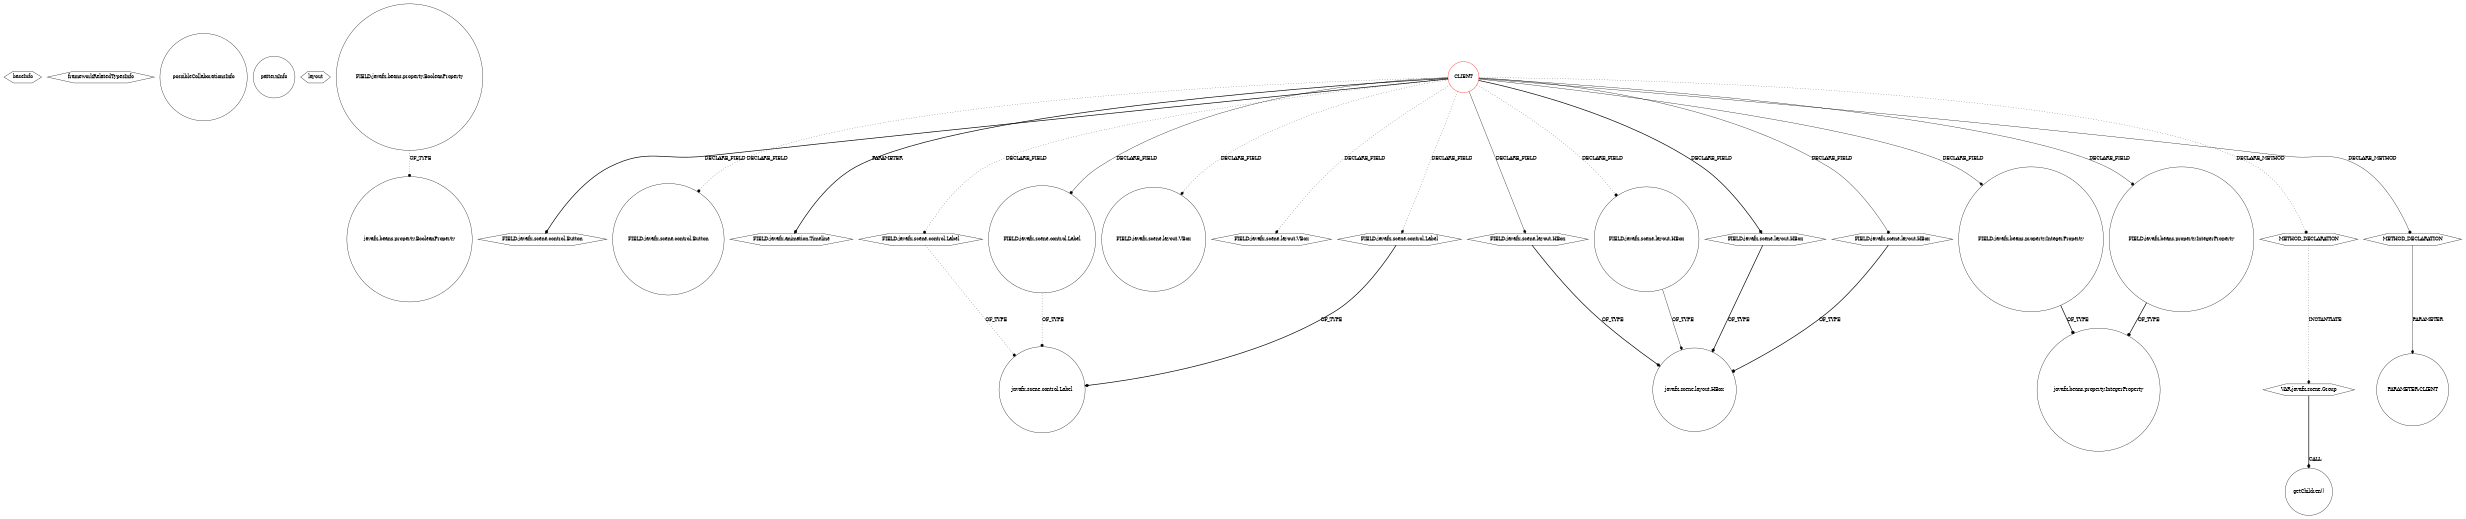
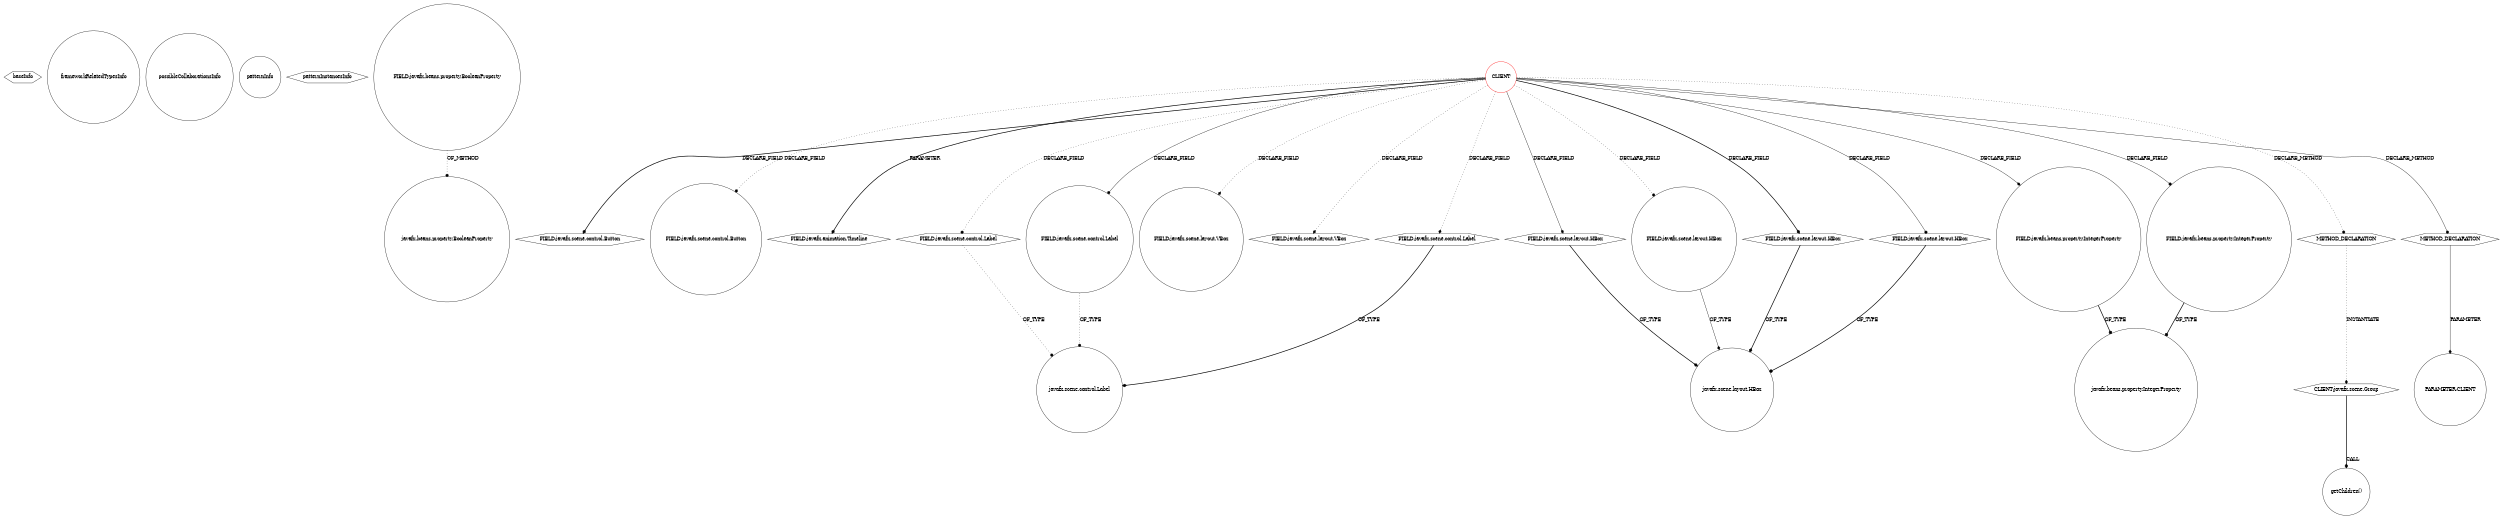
(101, 77) -> (94, 77)
(316, 77) -> (327, 77)
(420, 159) -> (463, 159)
(2309, 390) -> (2346, 390)
